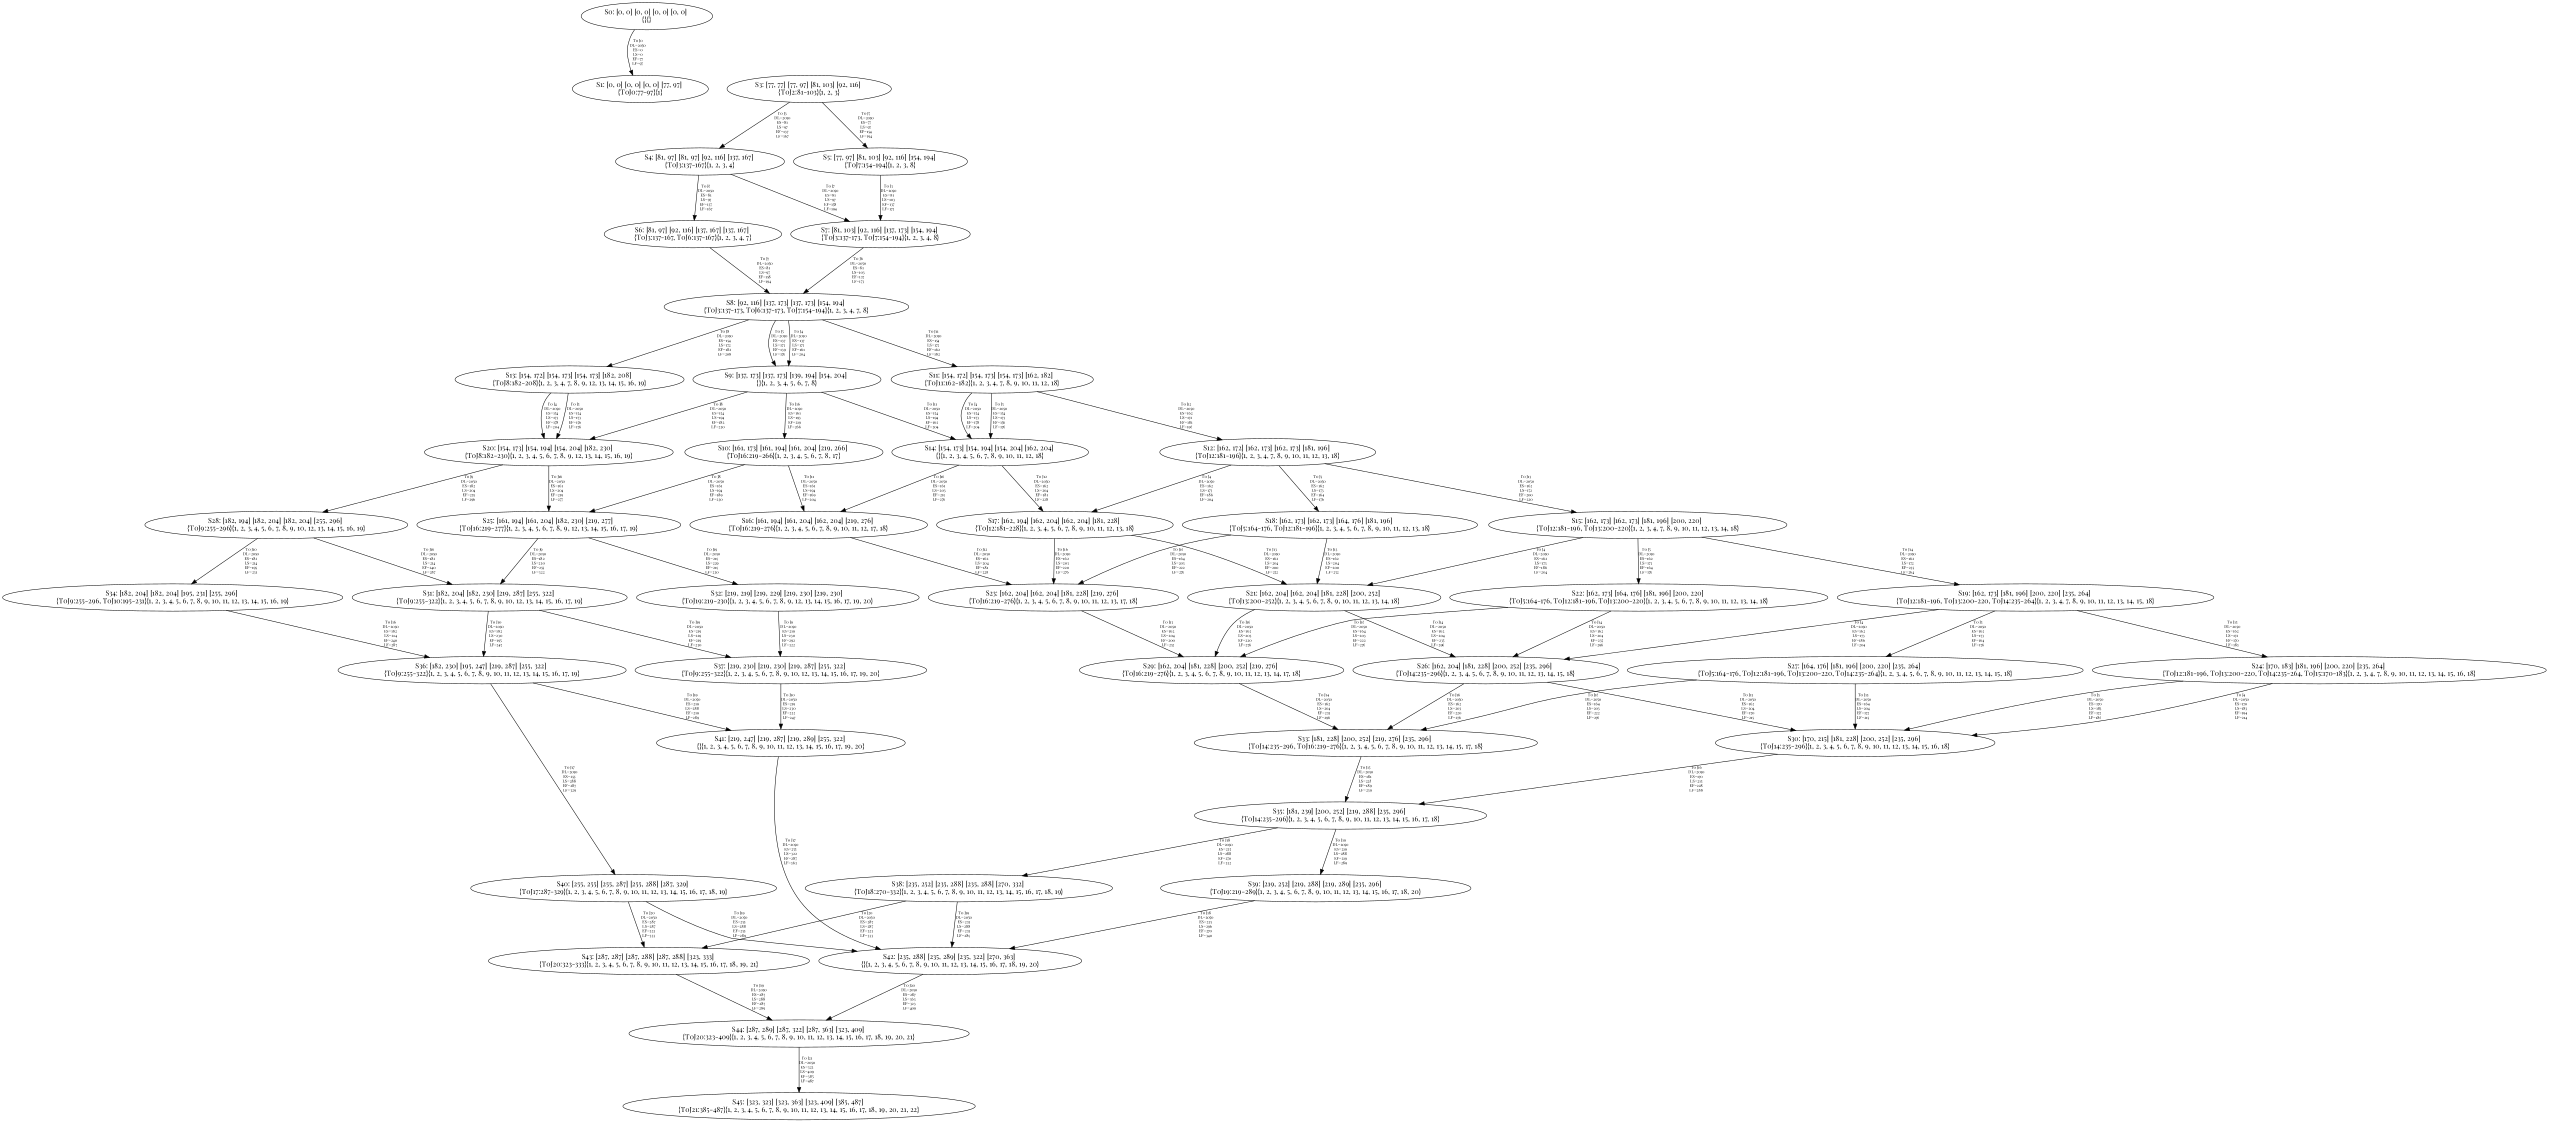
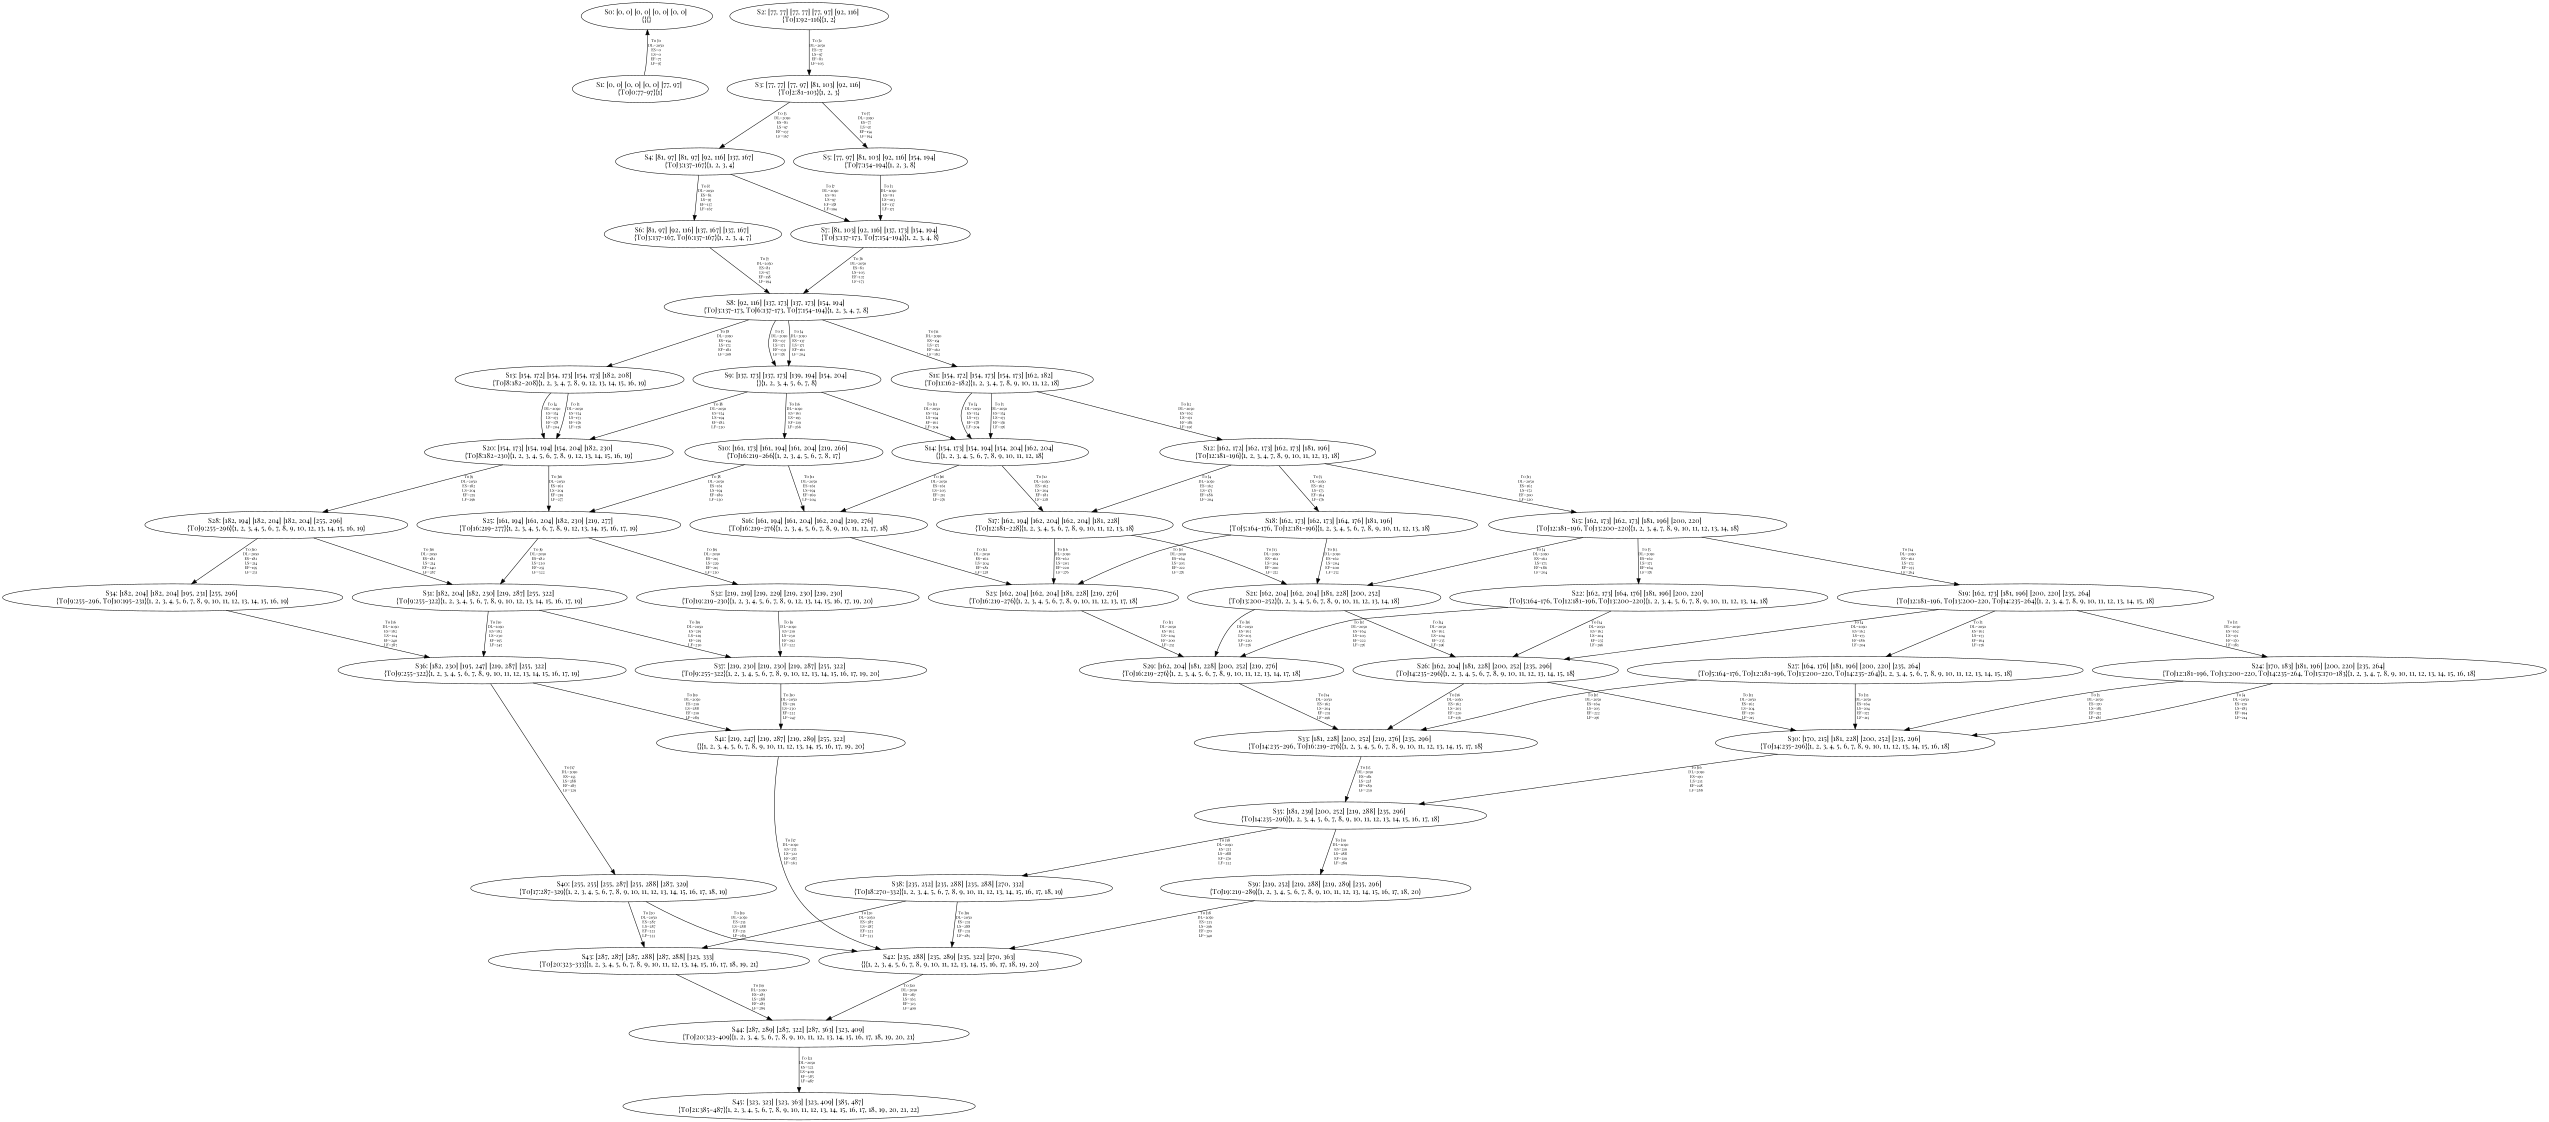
none -> (809, 16)
(627, 50) -> (647, 55)
